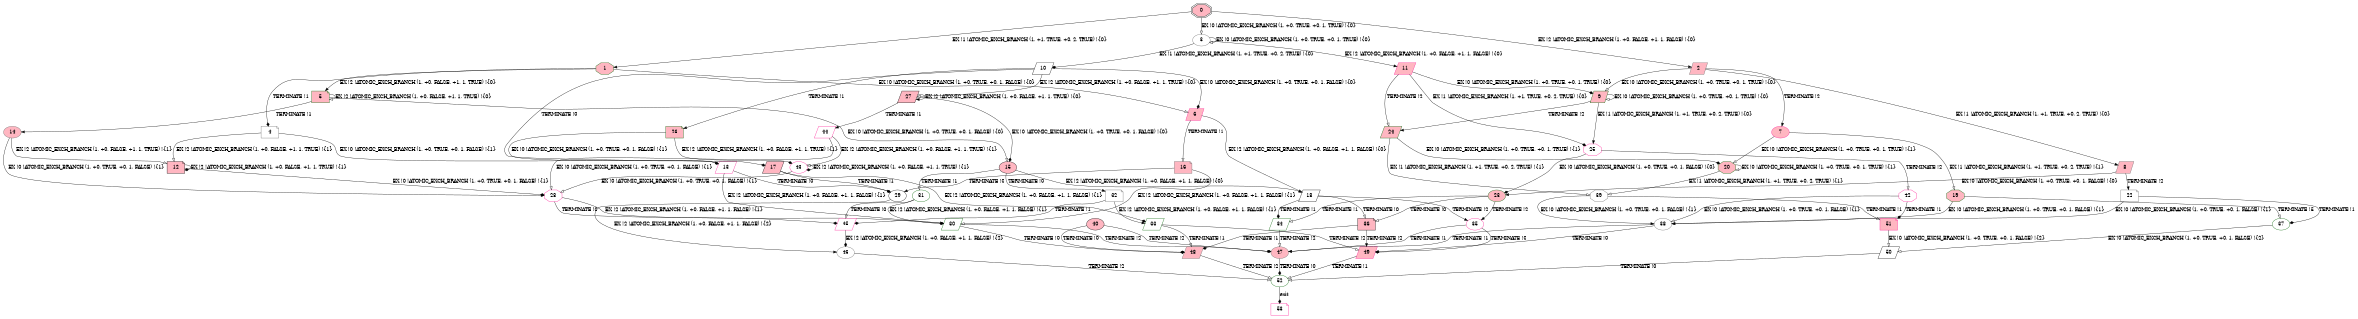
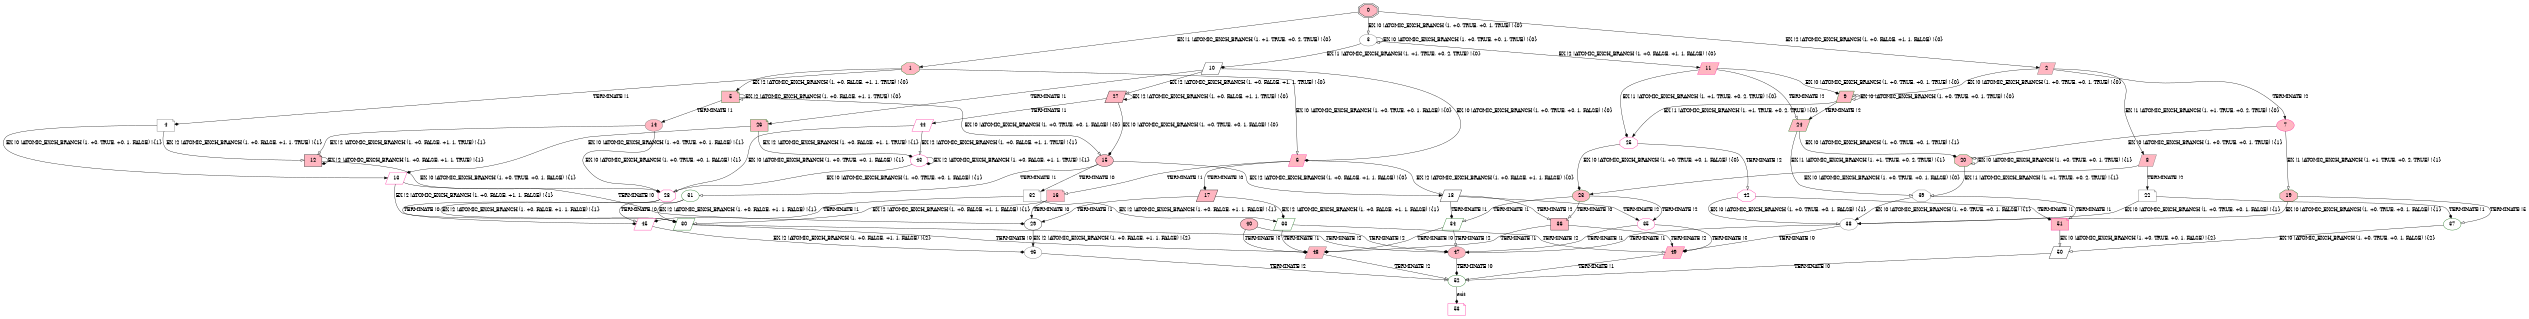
(626, 76) -> (1241, 165)
(1381, 210) -> (1555, 210)
none -> (1393, 244)
